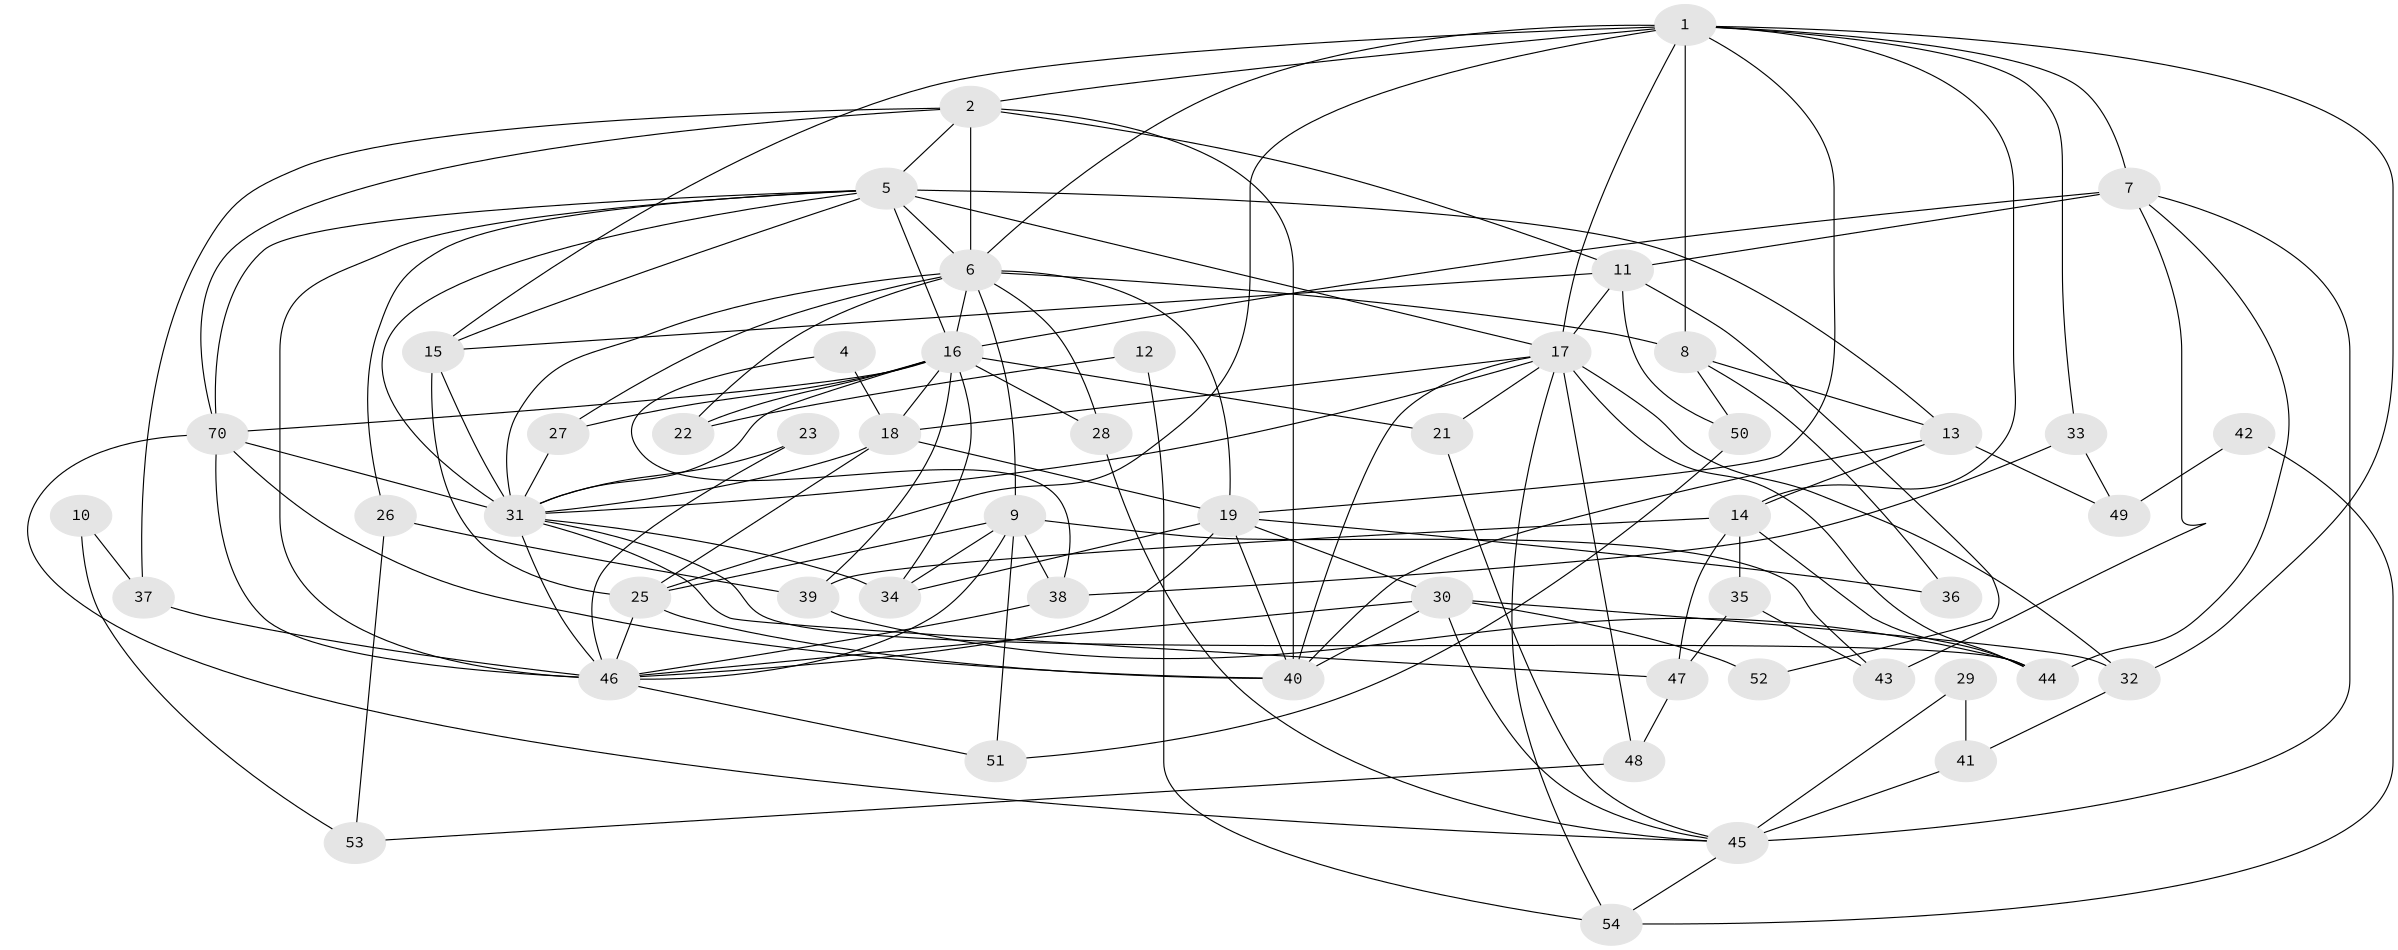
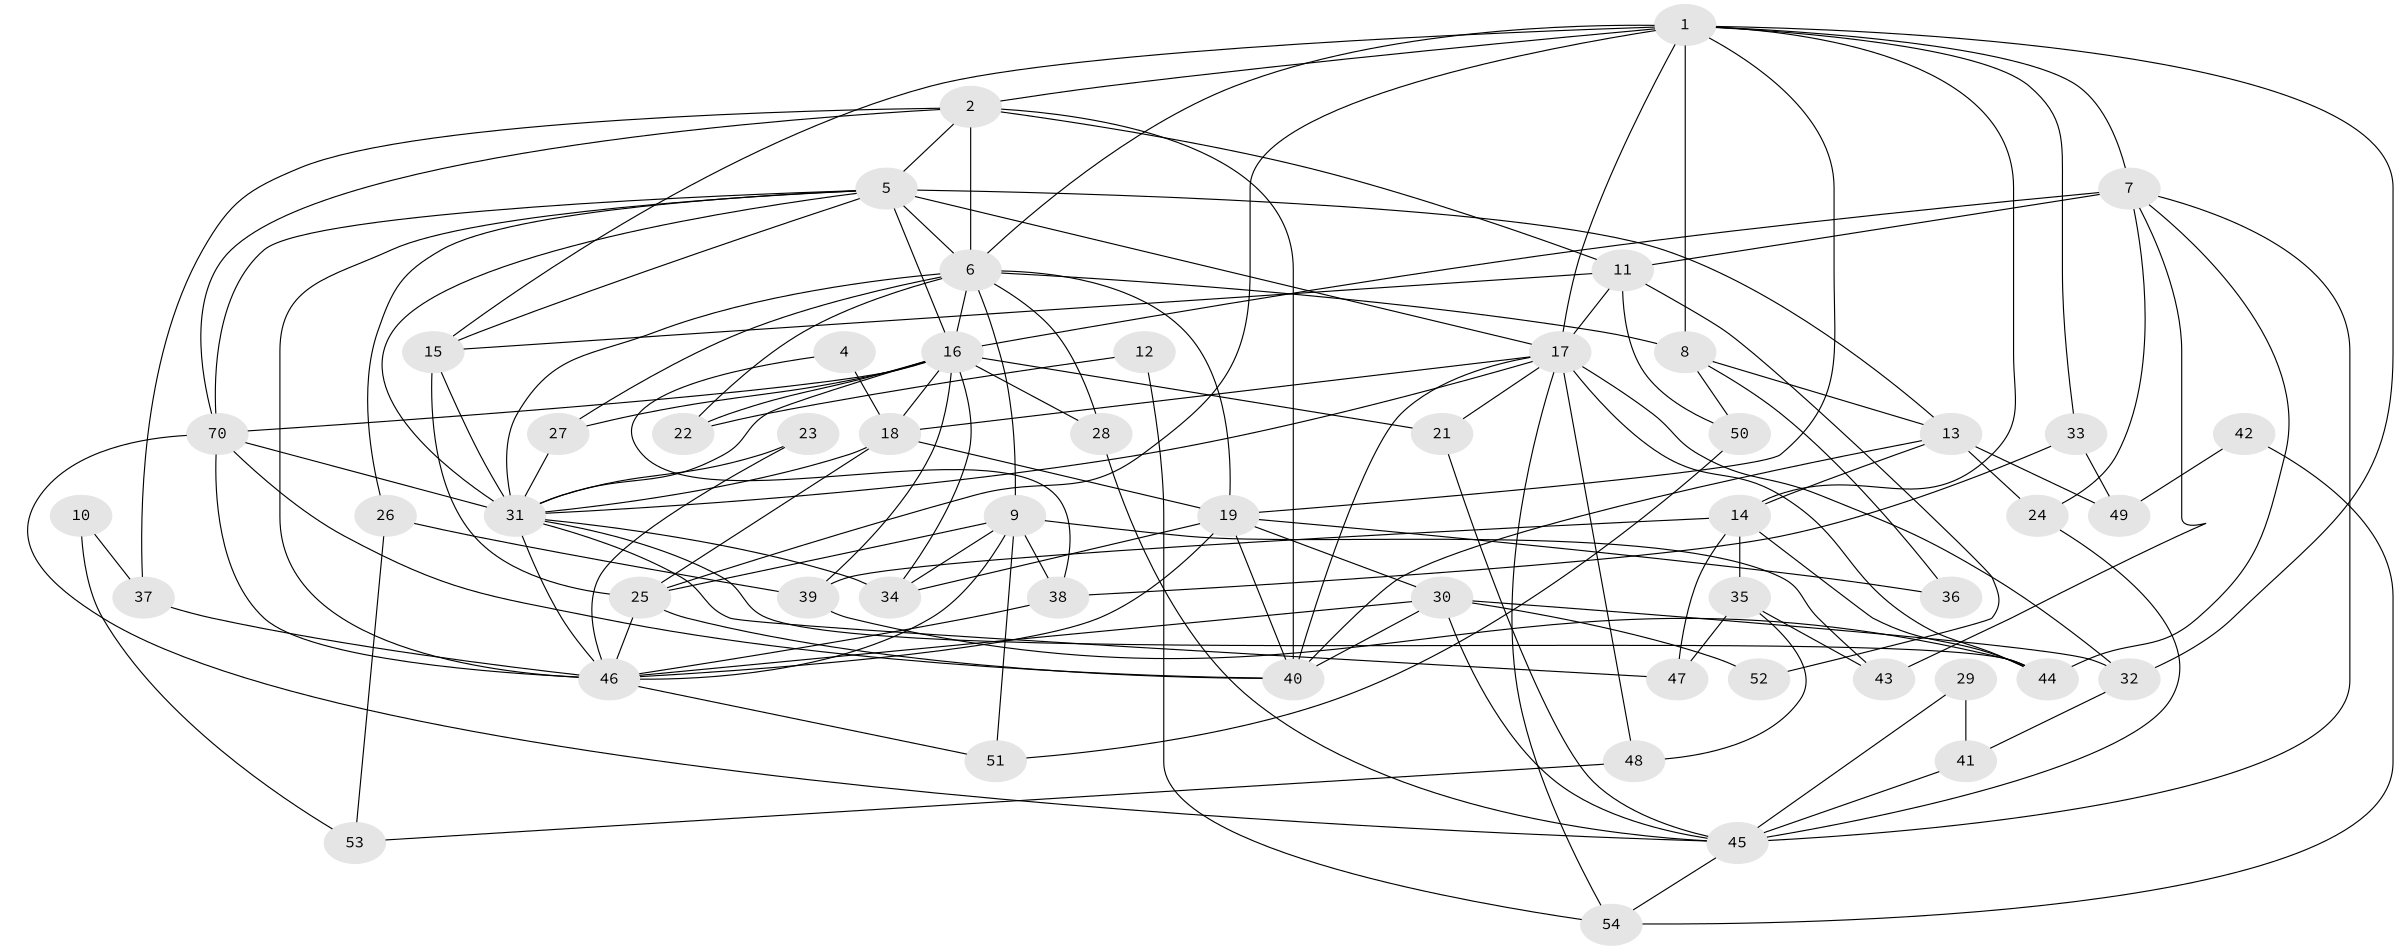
none -> (2037, 516)
(1656, 720) -> (1784, 717)
